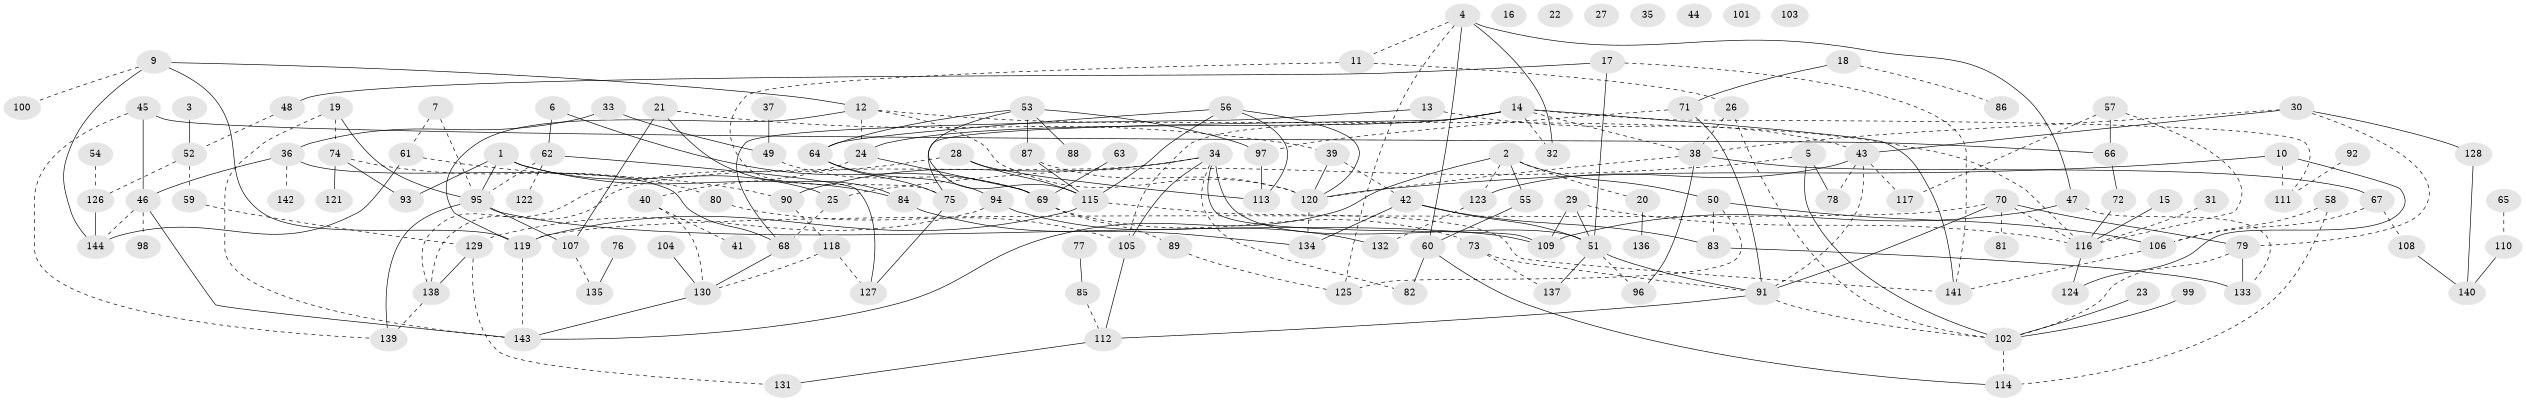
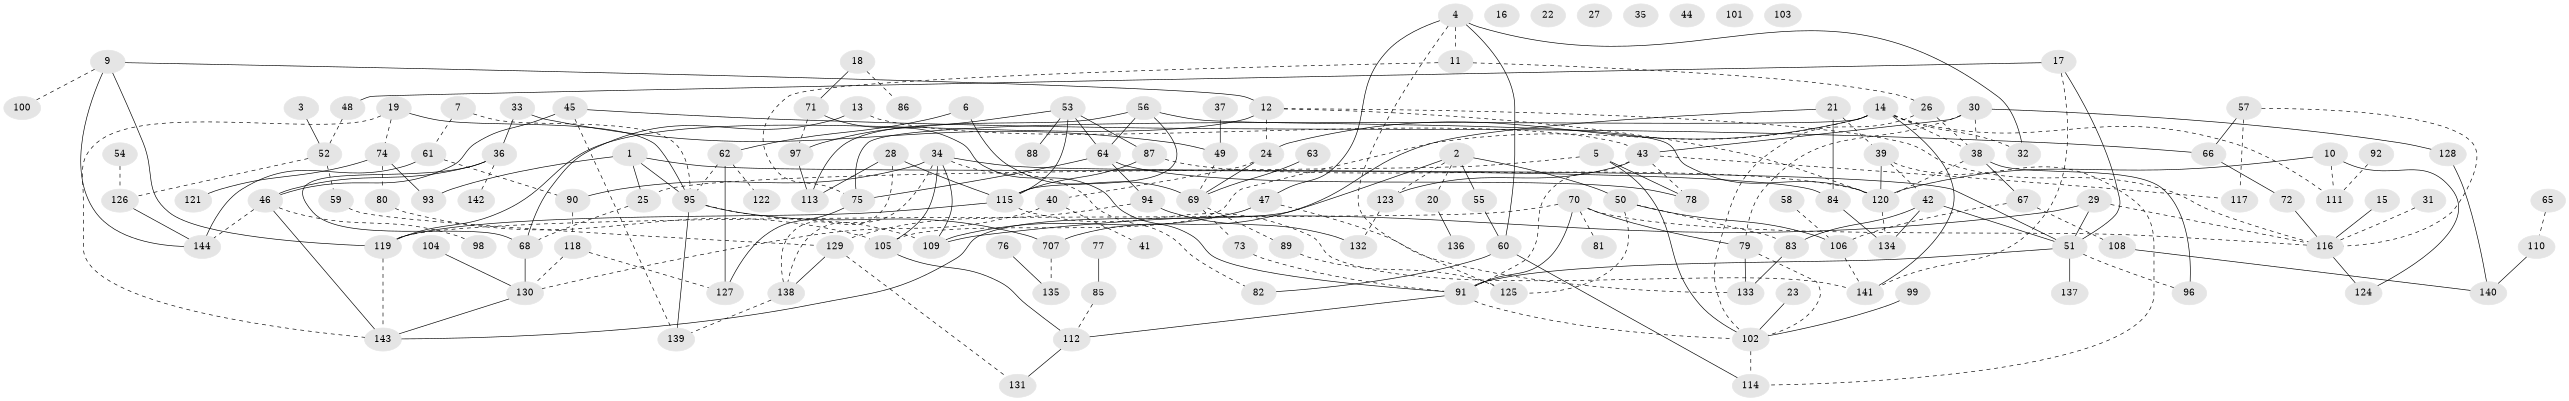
none -> (1396, 182)
(1009, 233) -> (812, 220)
(571, 247) -> (1051, 247)
(1513, 270) -> none
(2203, 342) -> (2140, 321)
